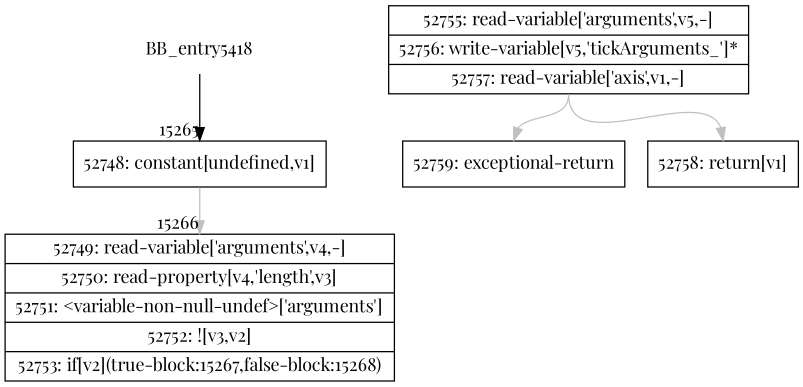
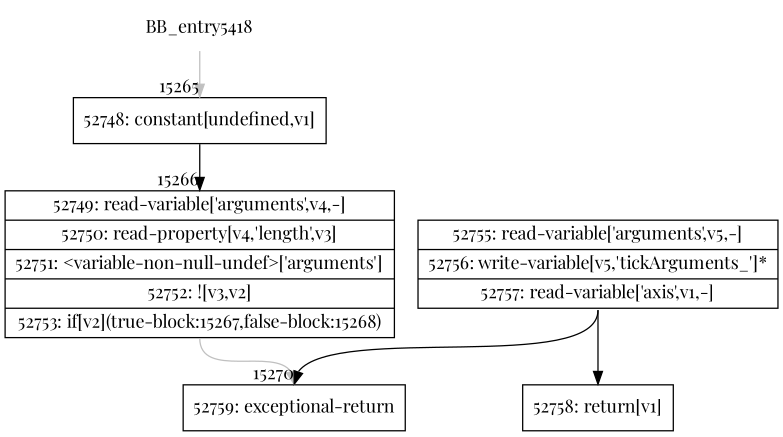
(200, 101) -> (200, 68)
(548, 116) -> (453, 347)
(640, 118) -> (598, 341)
(200, 204) -> (200, 161)
none -> (240, 361)
